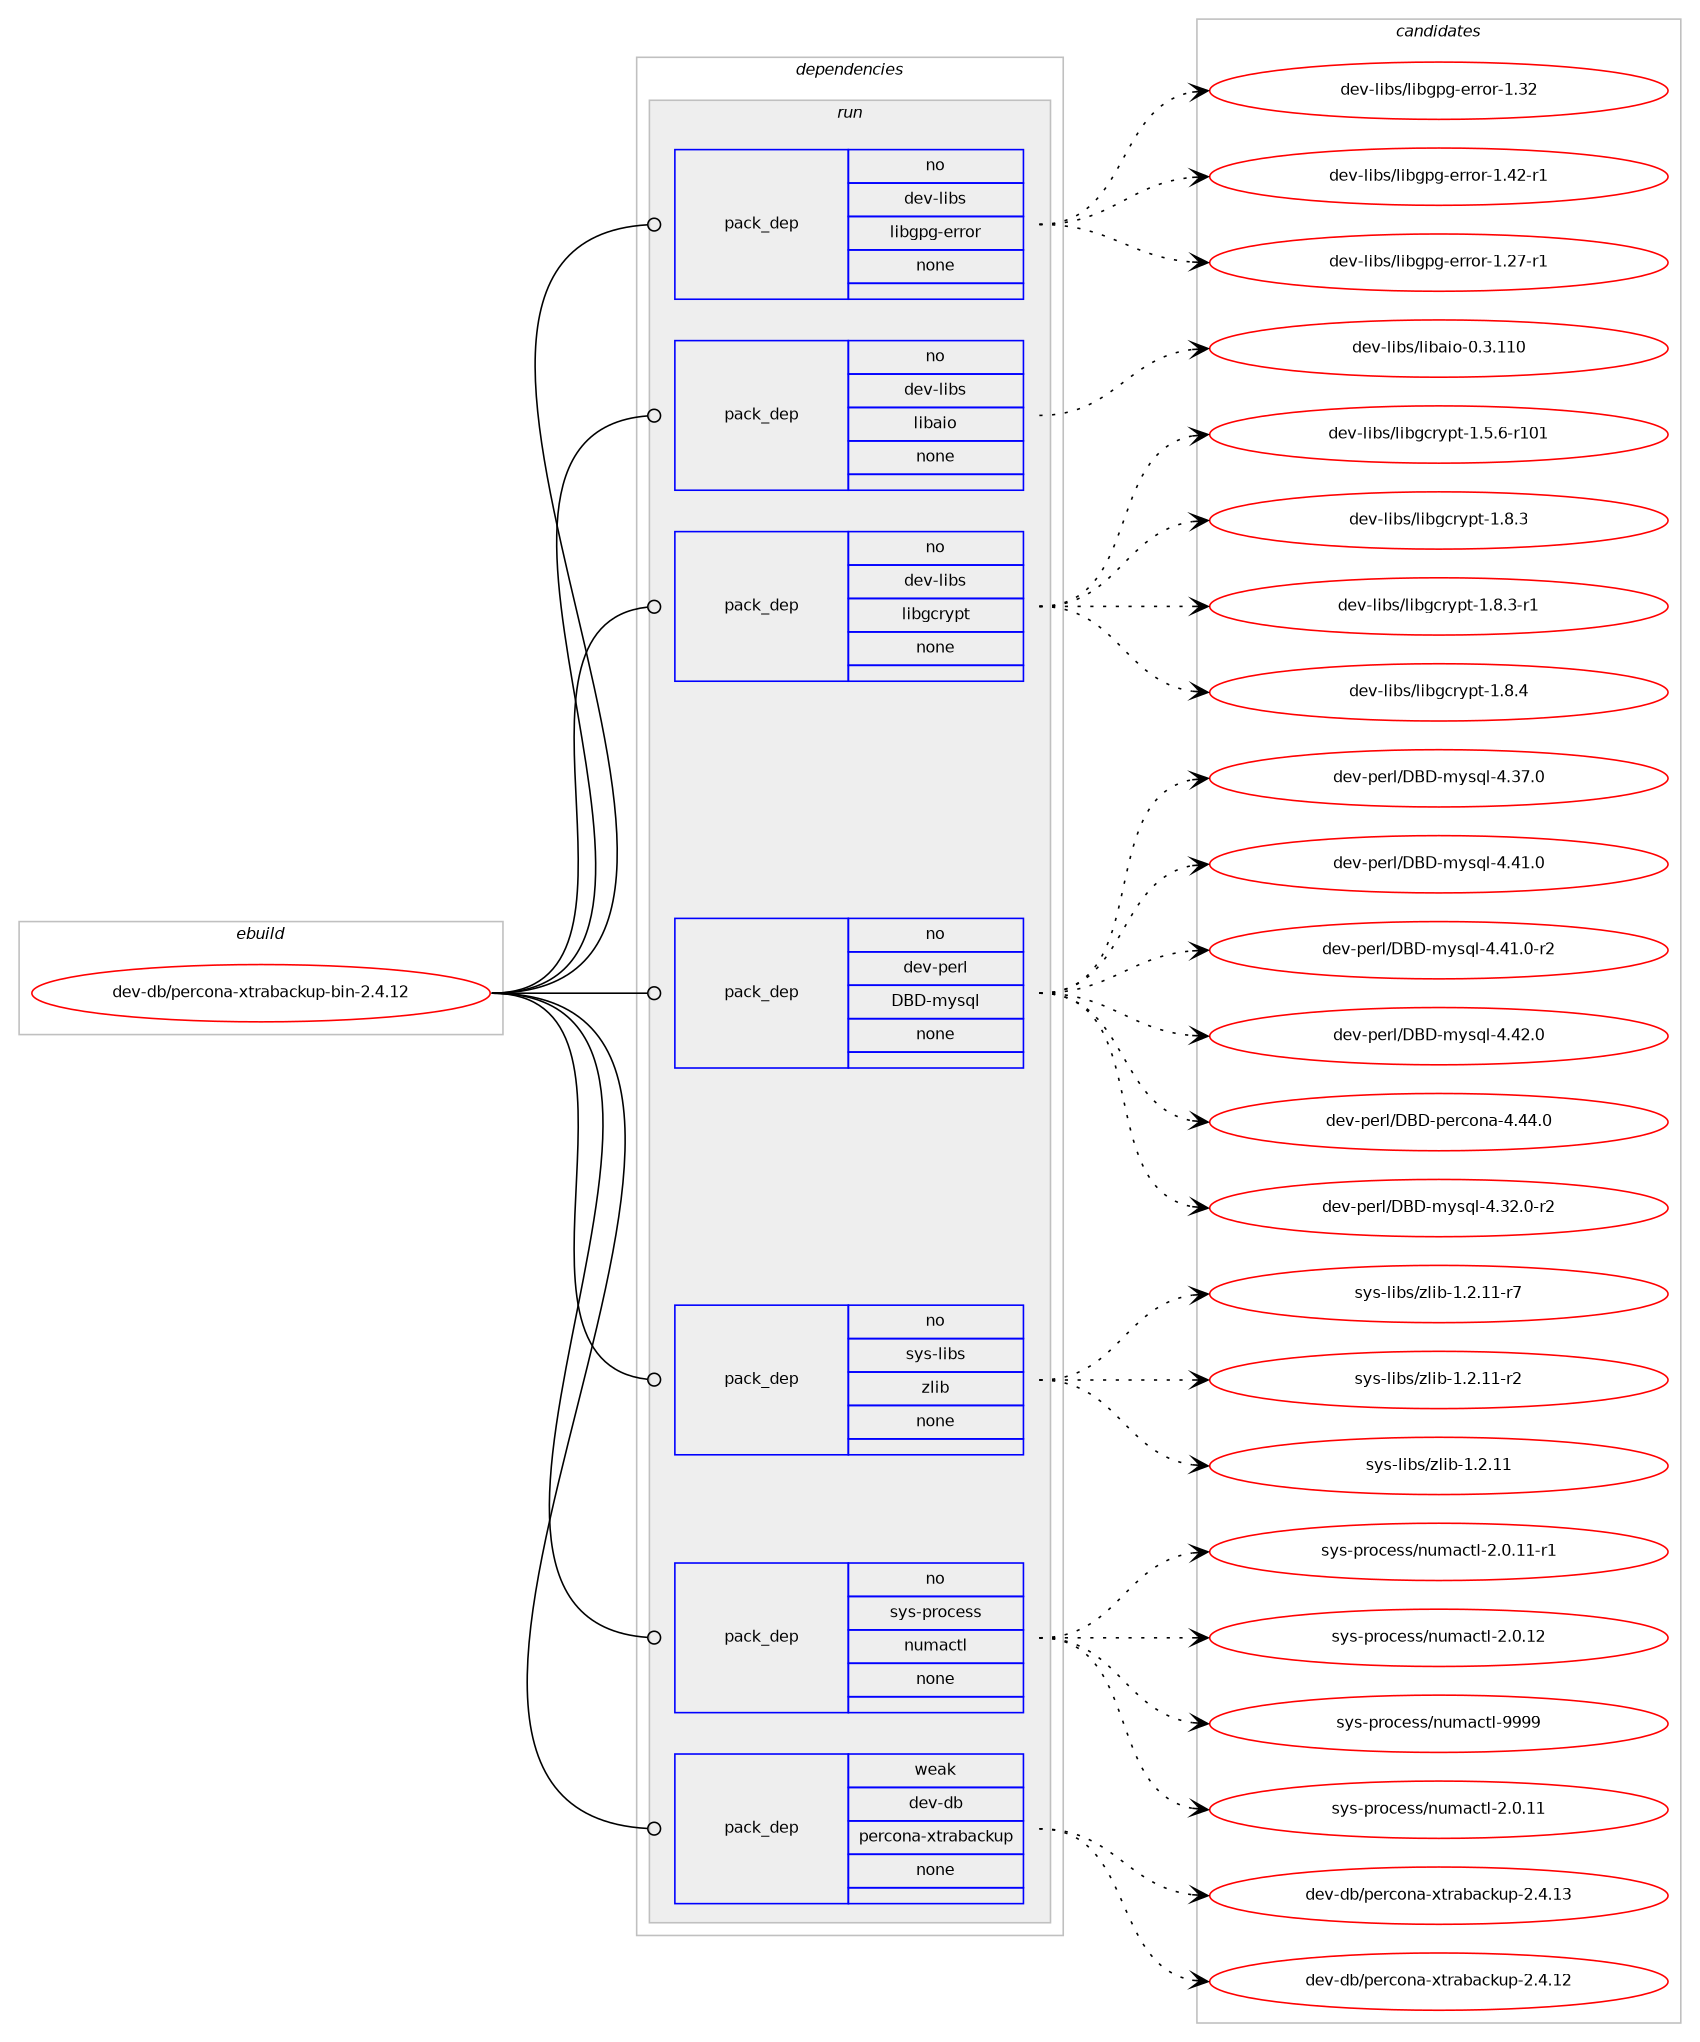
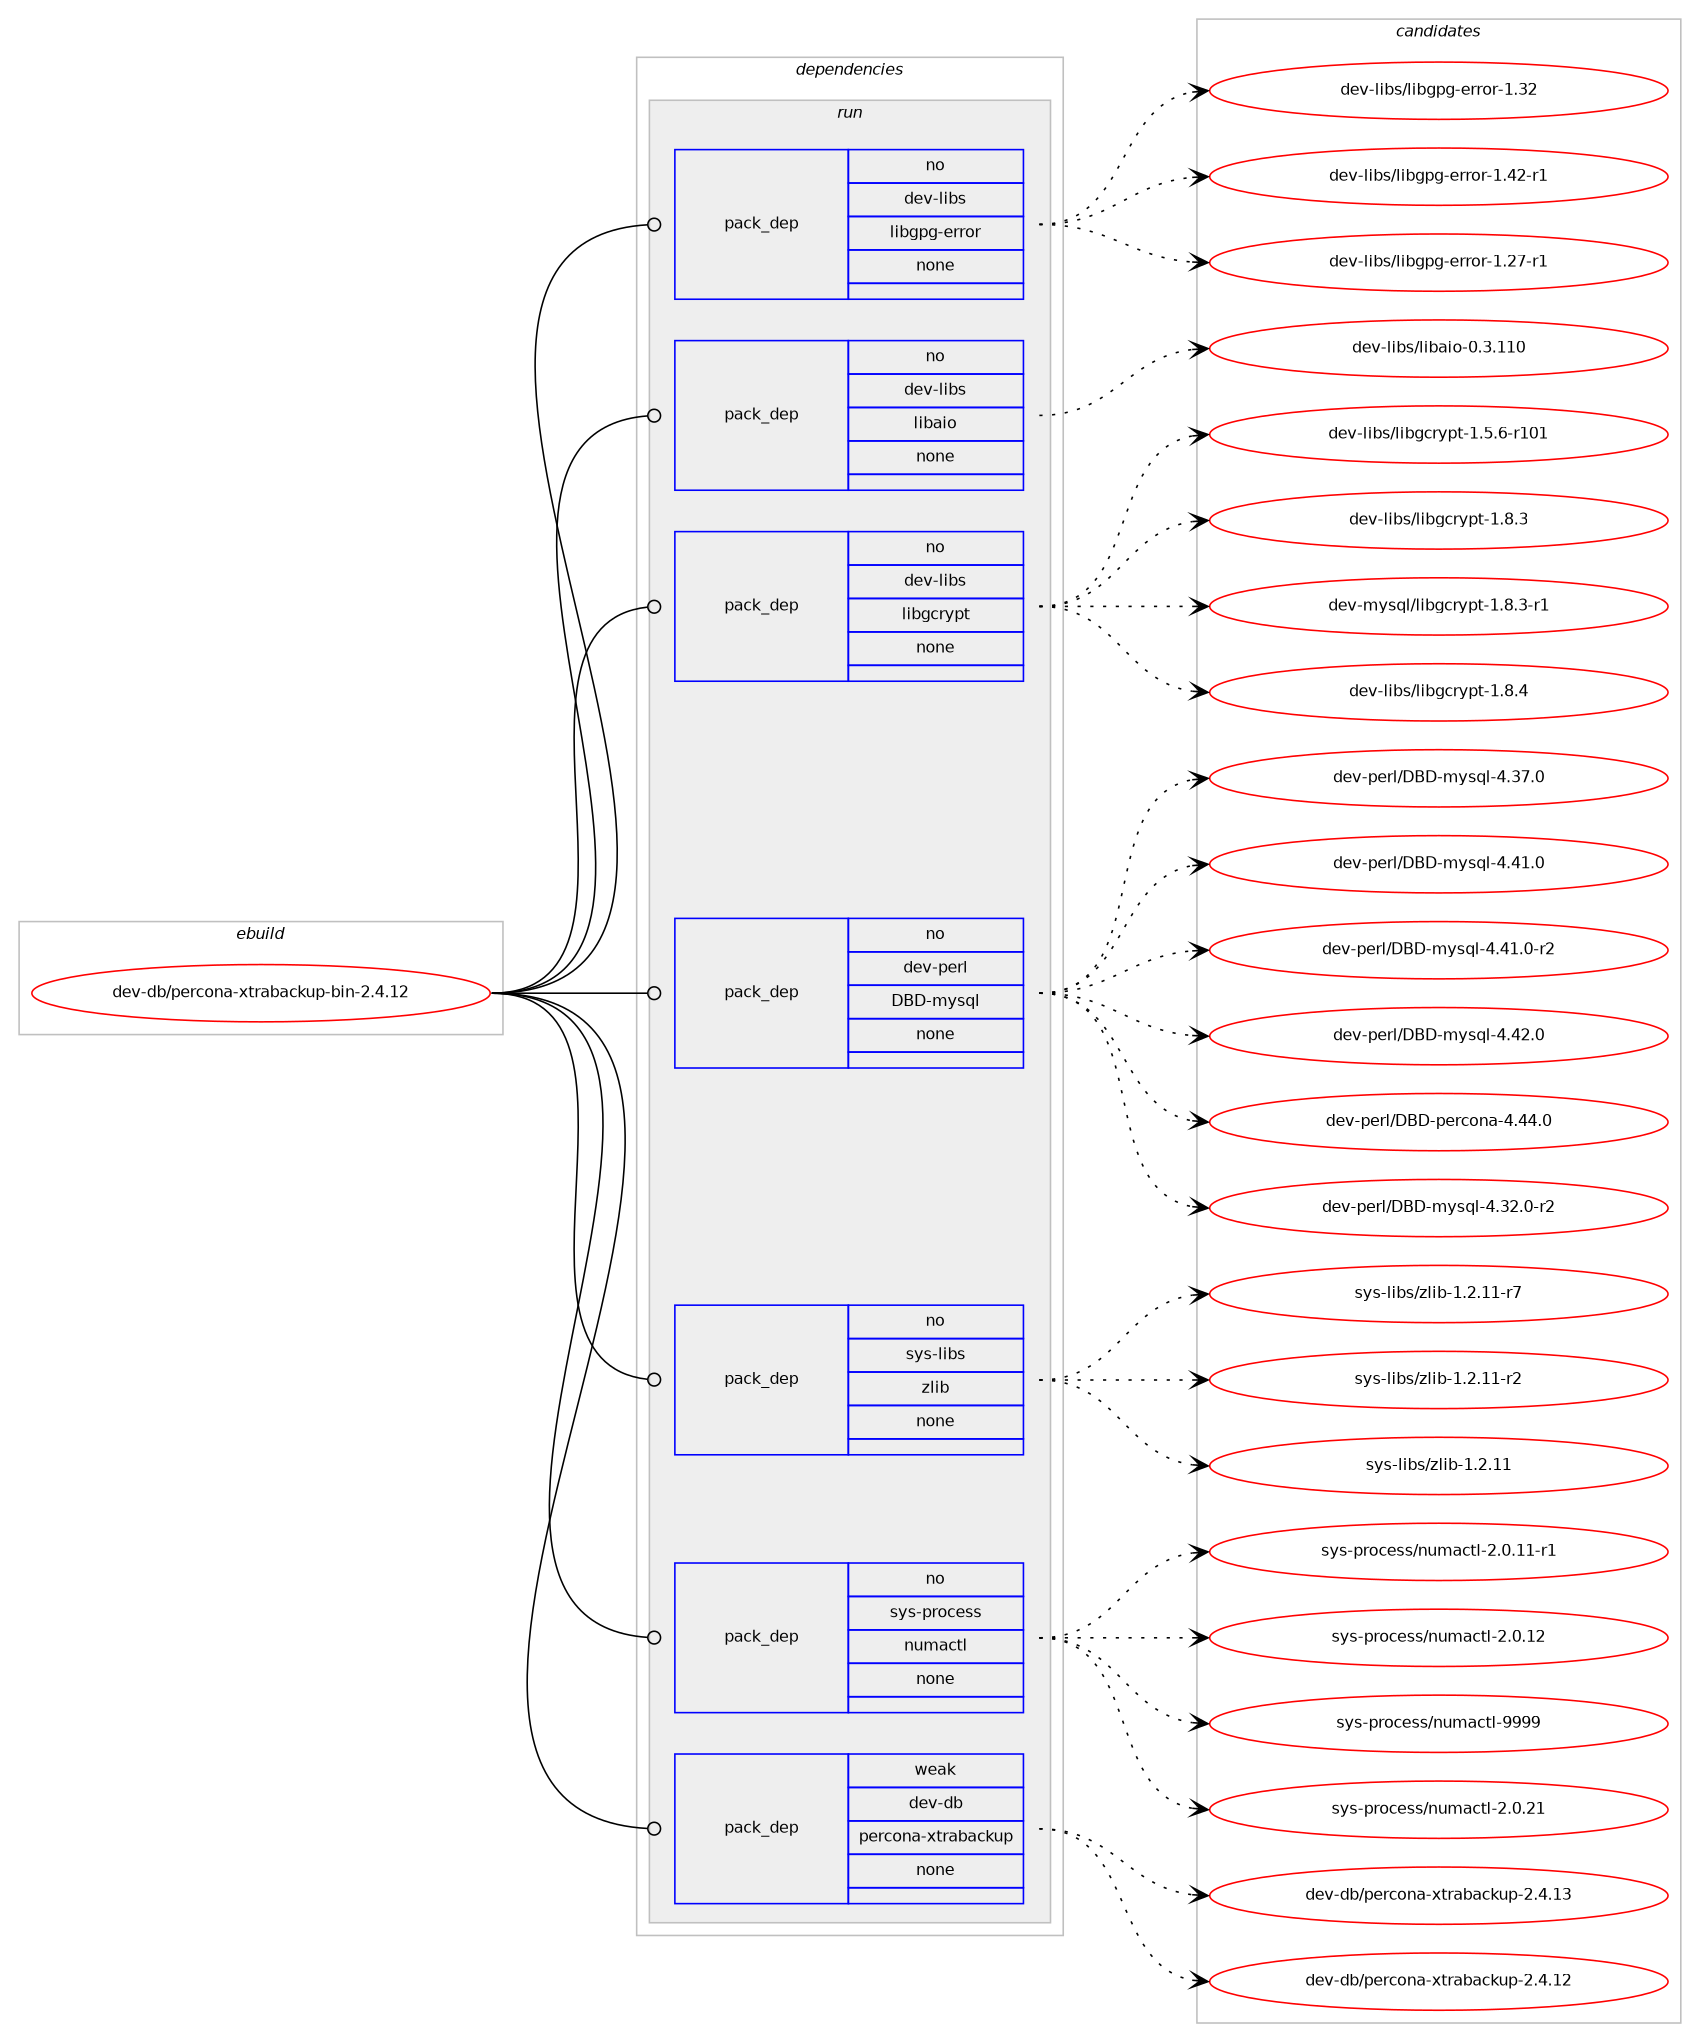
(1439, 606) -> (1439, 606)
(1439, 1810) -> (1439, 1810)
